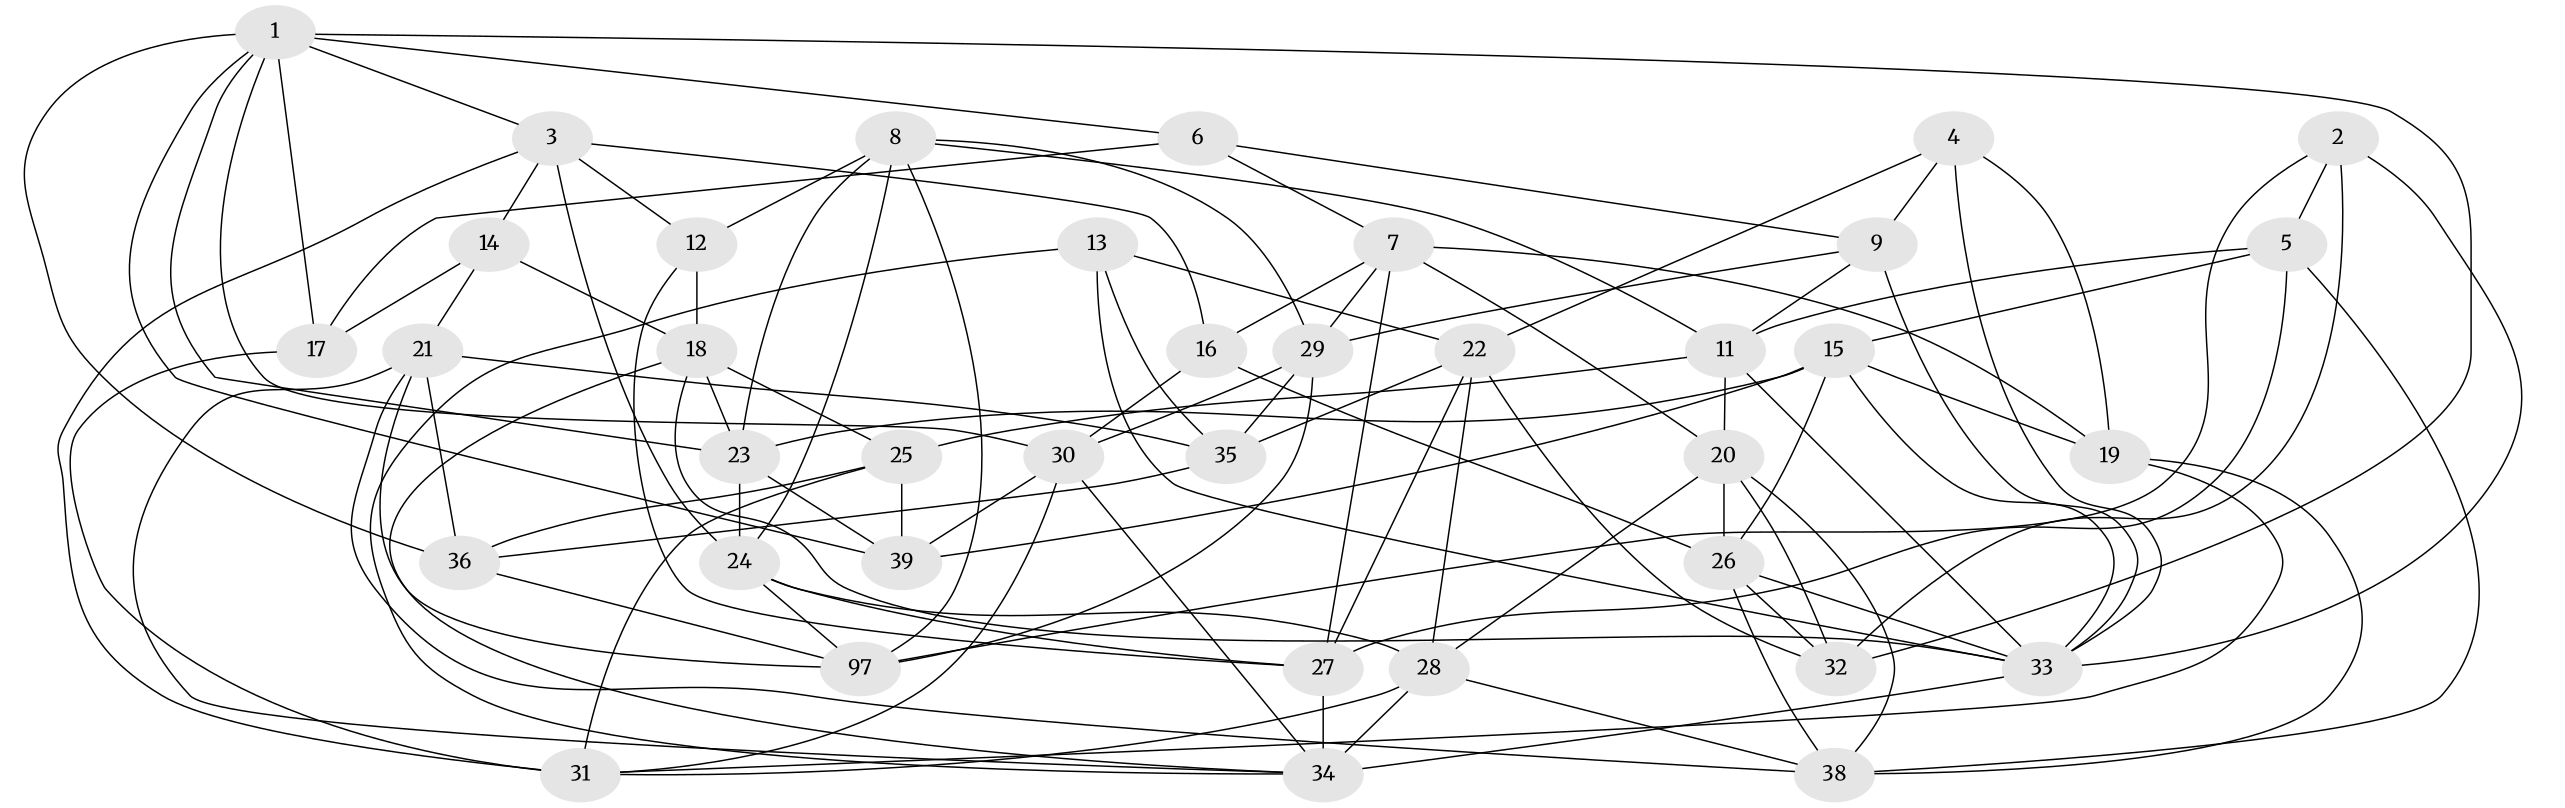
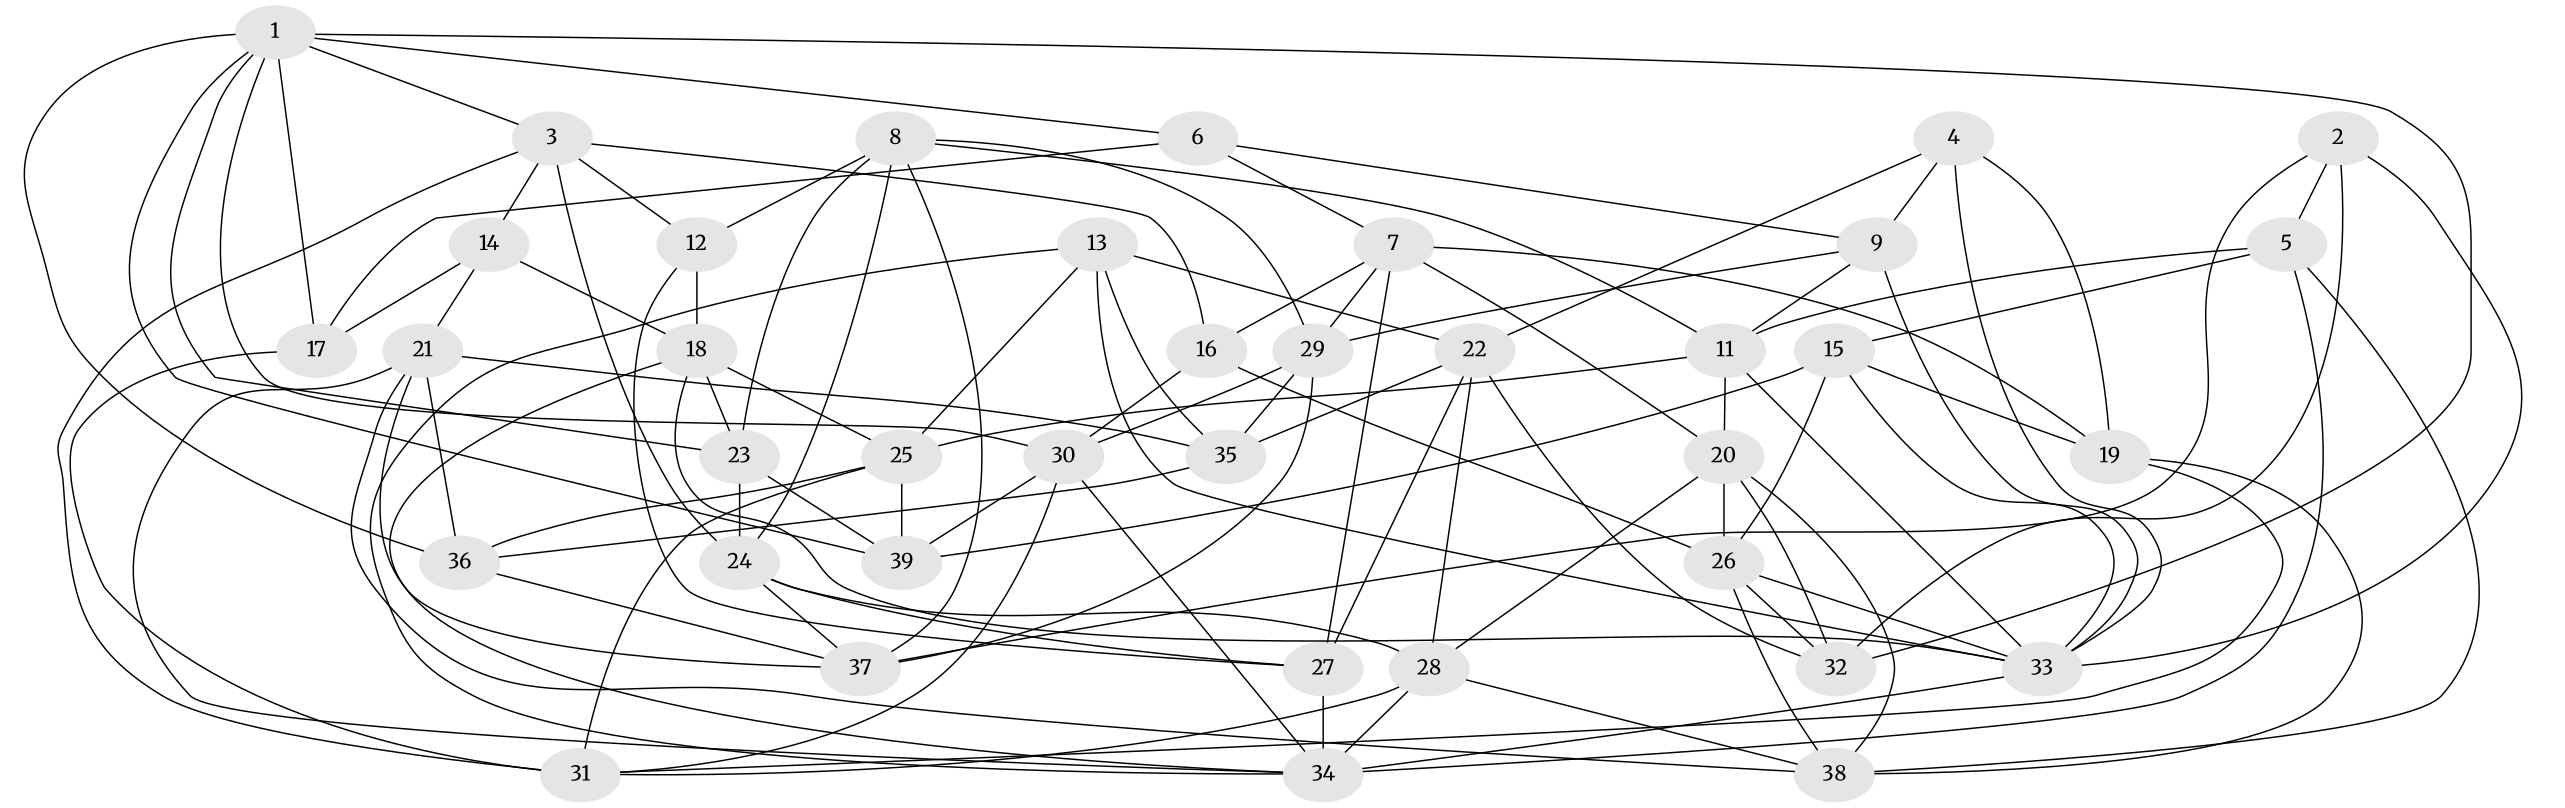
none -> (1000, 351)
(1291, 417) -> none
(1899, 552) -> (2017, 723)
(860, 669) -> (860, 669)
